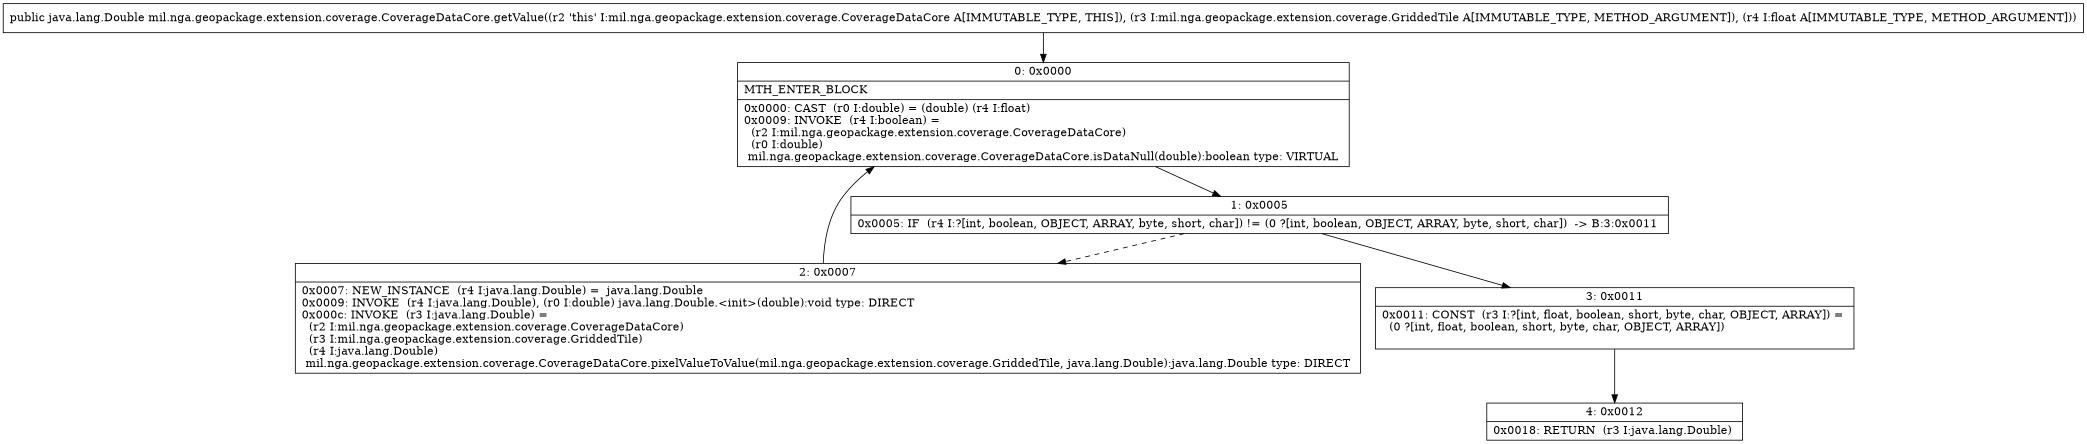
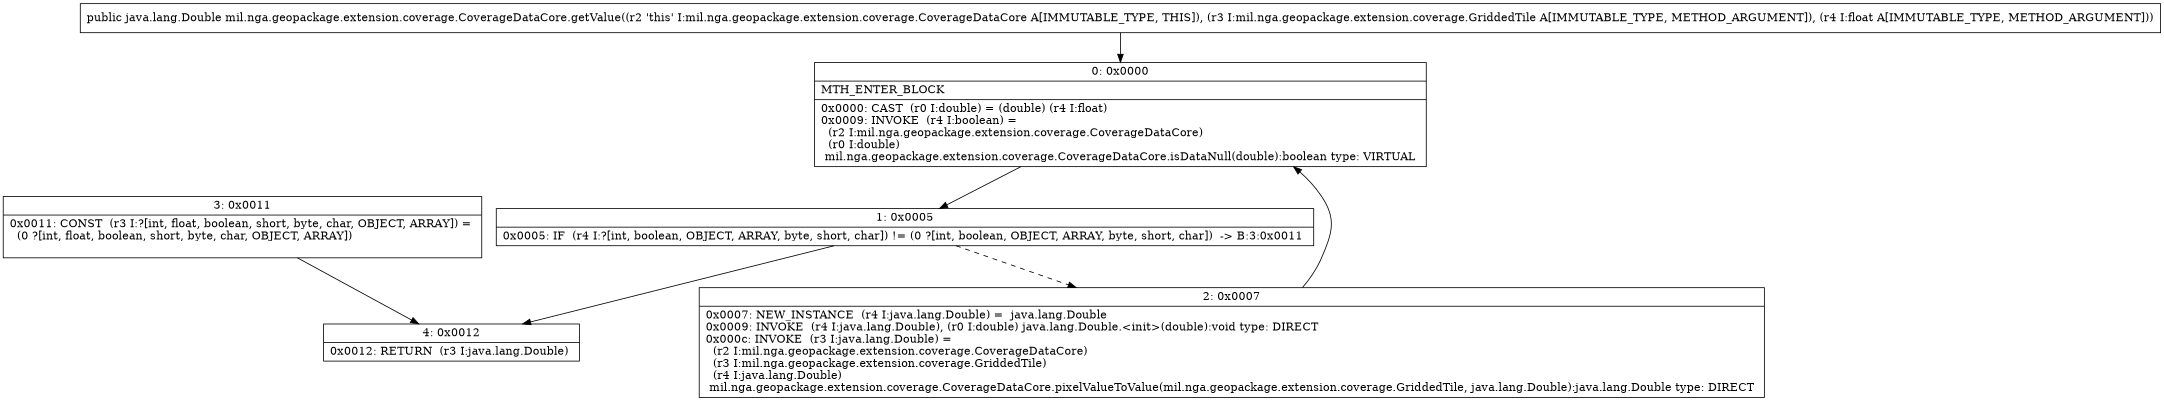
(1412, 259) -> (682, 284)
(1615, 431) -> (451, 351)
